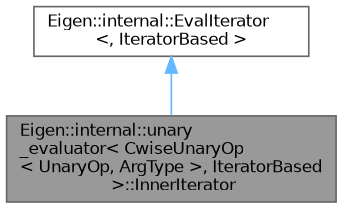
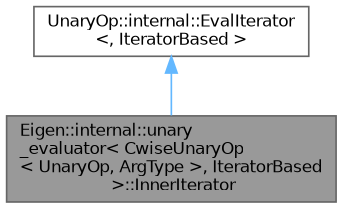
(171, 31) -> (171, 31)
